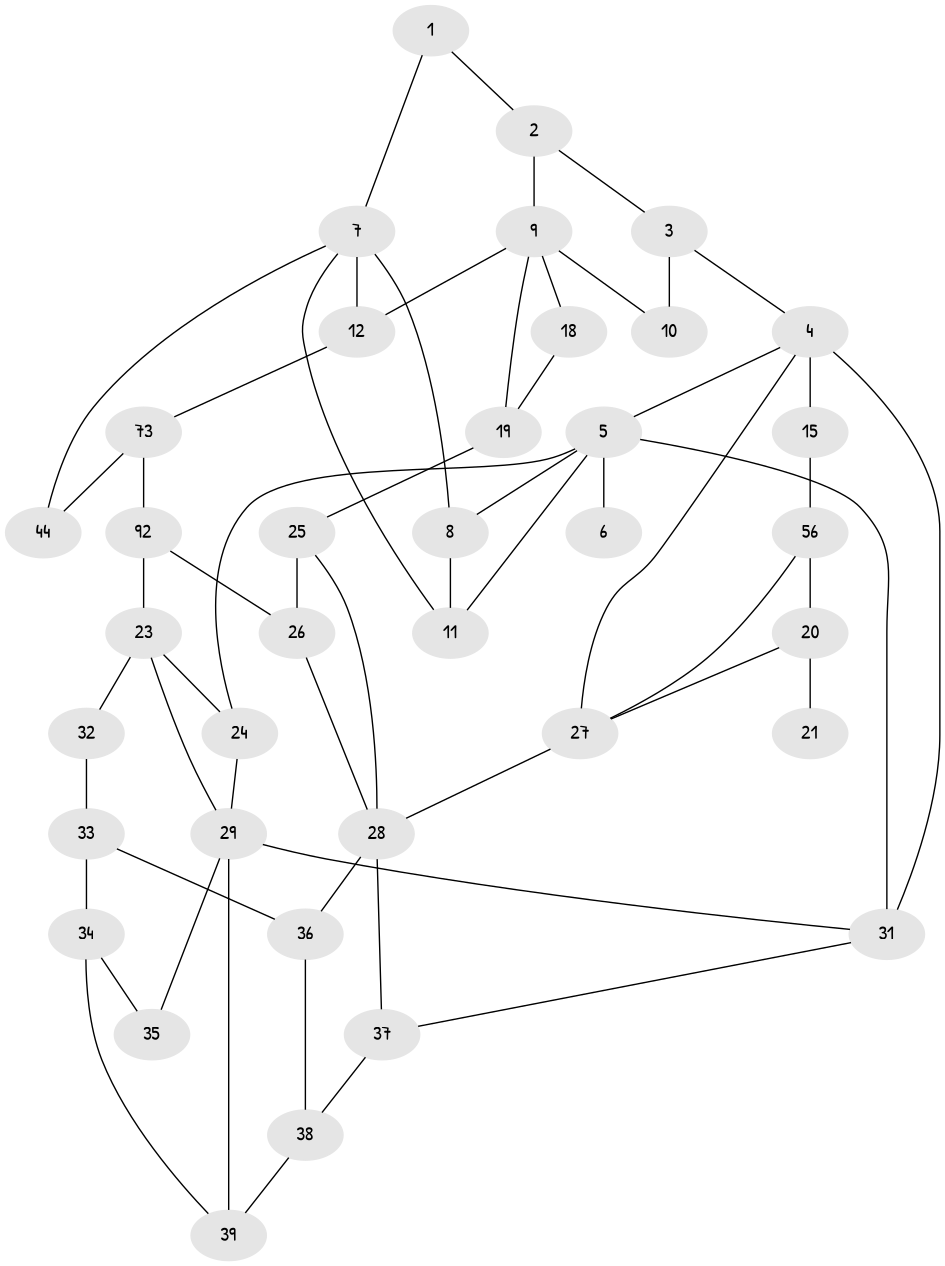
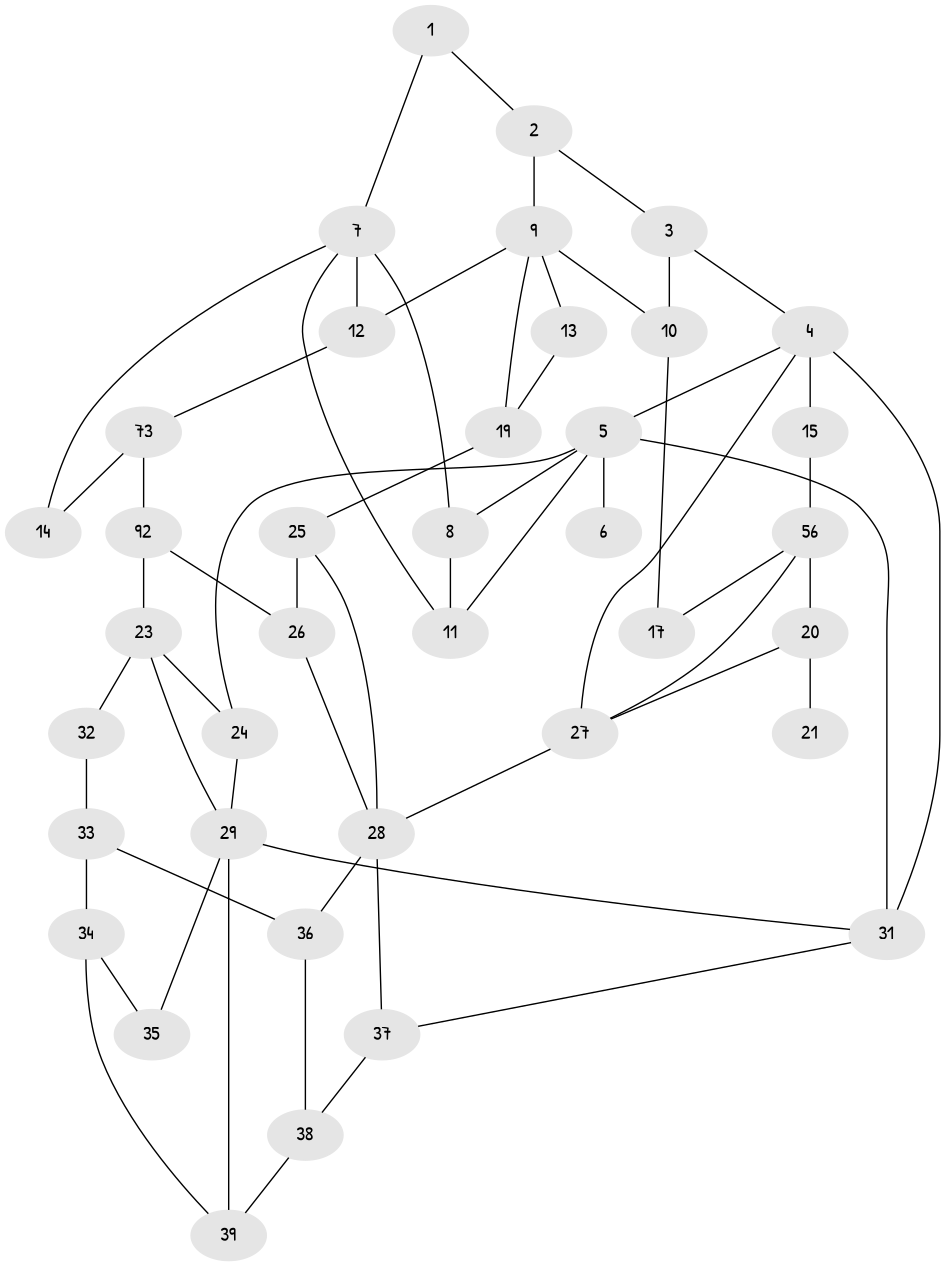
(569, 332) -> (569, 332)
(43, 533) -> (43, 533)
none -> (657, 633)
